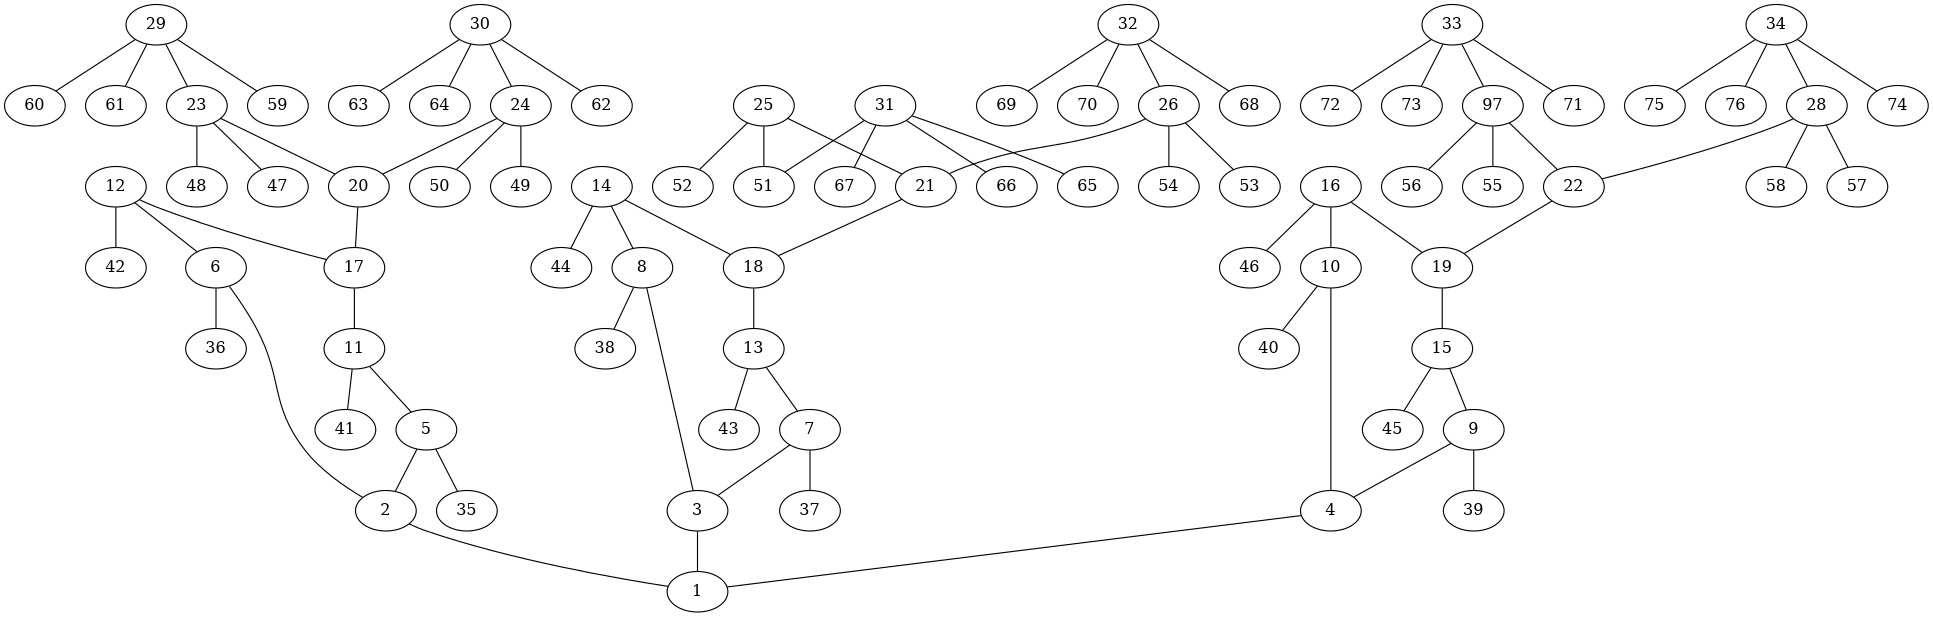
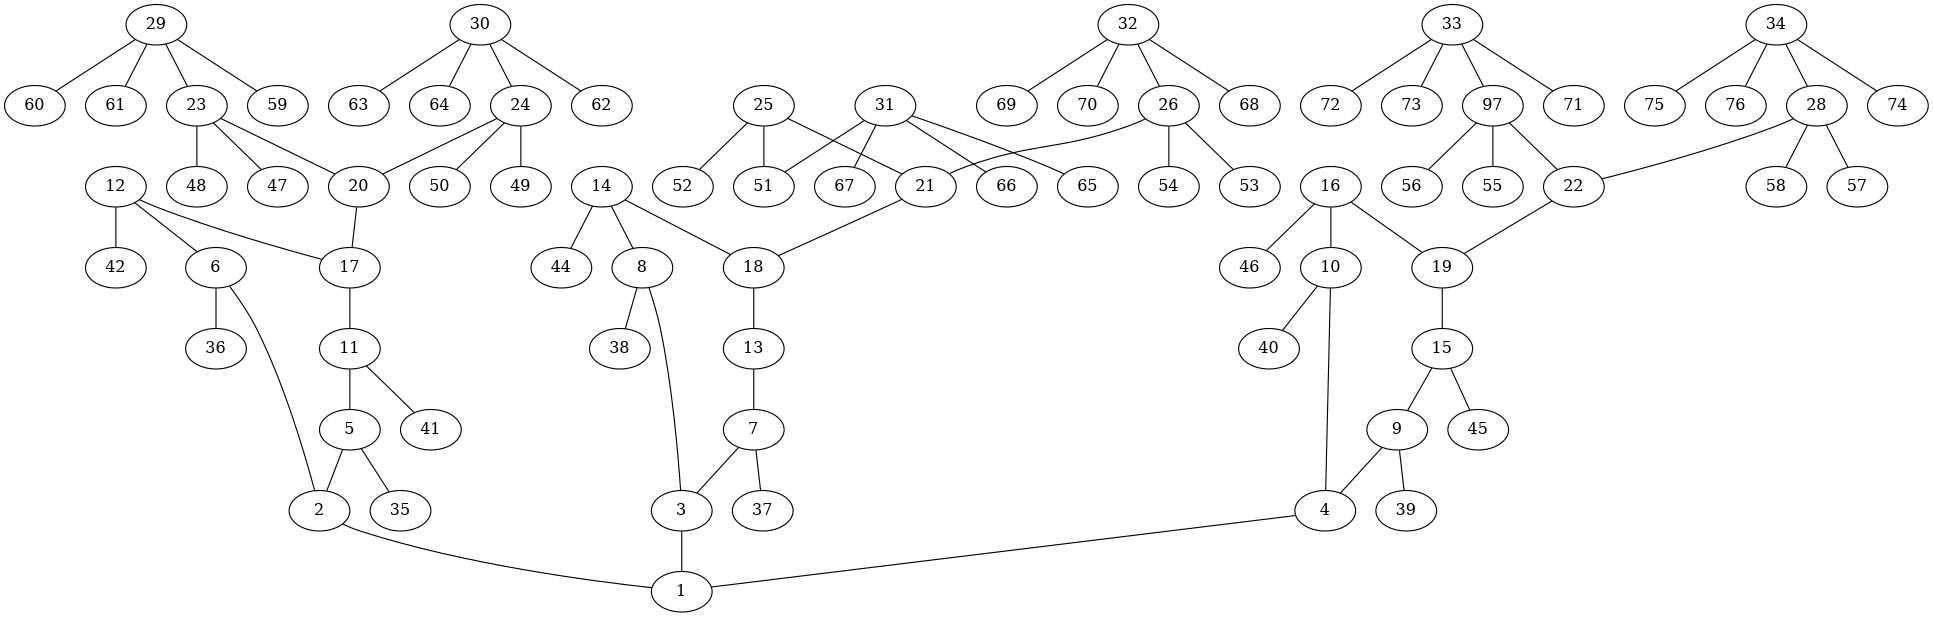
(729, 430) -> none
